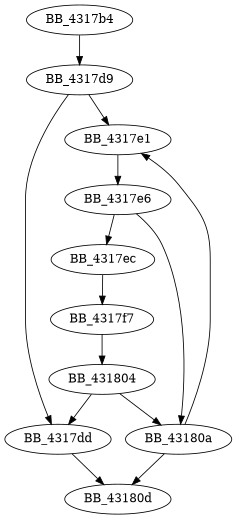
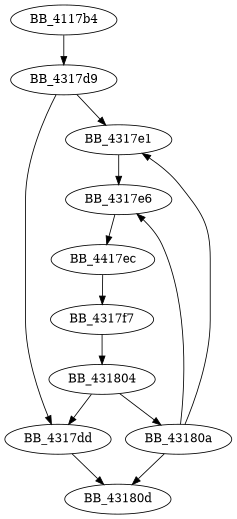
(80, 20) -> (64, 20)
(103, 260) -> (103, 260)
(180, 309) -> (181, 318)
